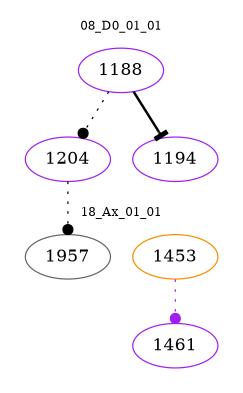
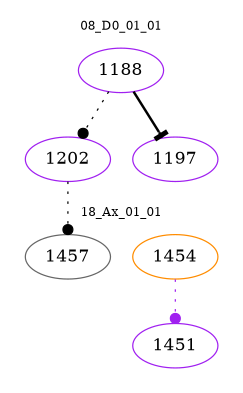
(68, 159) -> (68, 159)
(175, 159) -> (175, 159)
(68, 257) -> (68, 257)
(175, 257) -> (175, 257)
(175, 346) -> (175, 346)
